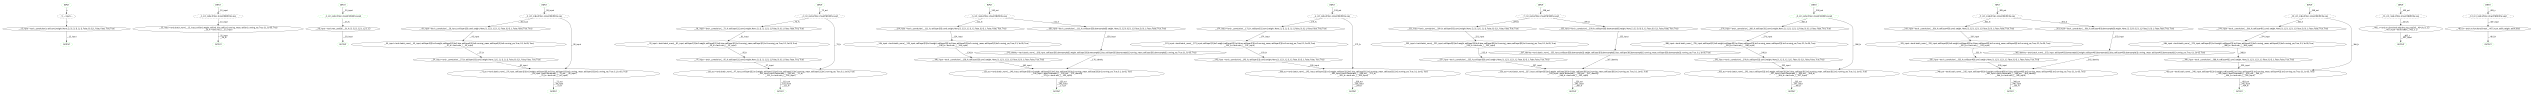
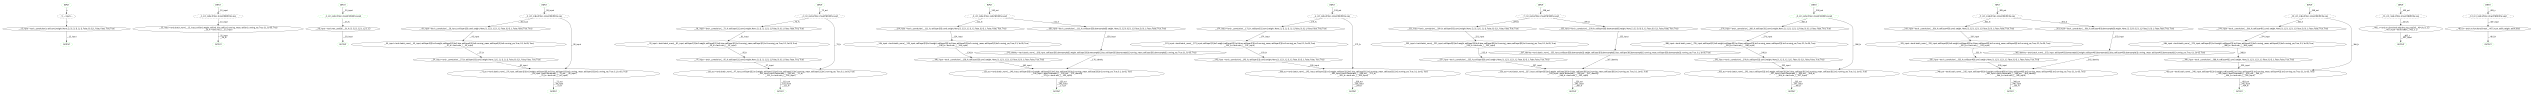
(989, 16) -> (989, 16)
